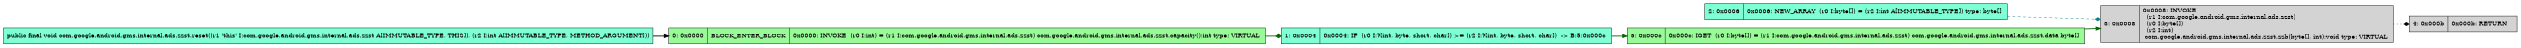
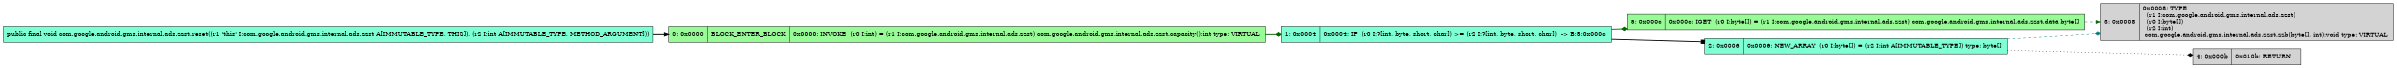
(2172, 11) -> (2167, 9)
(2399, 24) -> (2097, 53)
(2483, 24) -> (2266, 57)
(2090, 29) -> (2090, 22)
(1617, 36) -> (1617, 29)
none -> (1656, 40)
